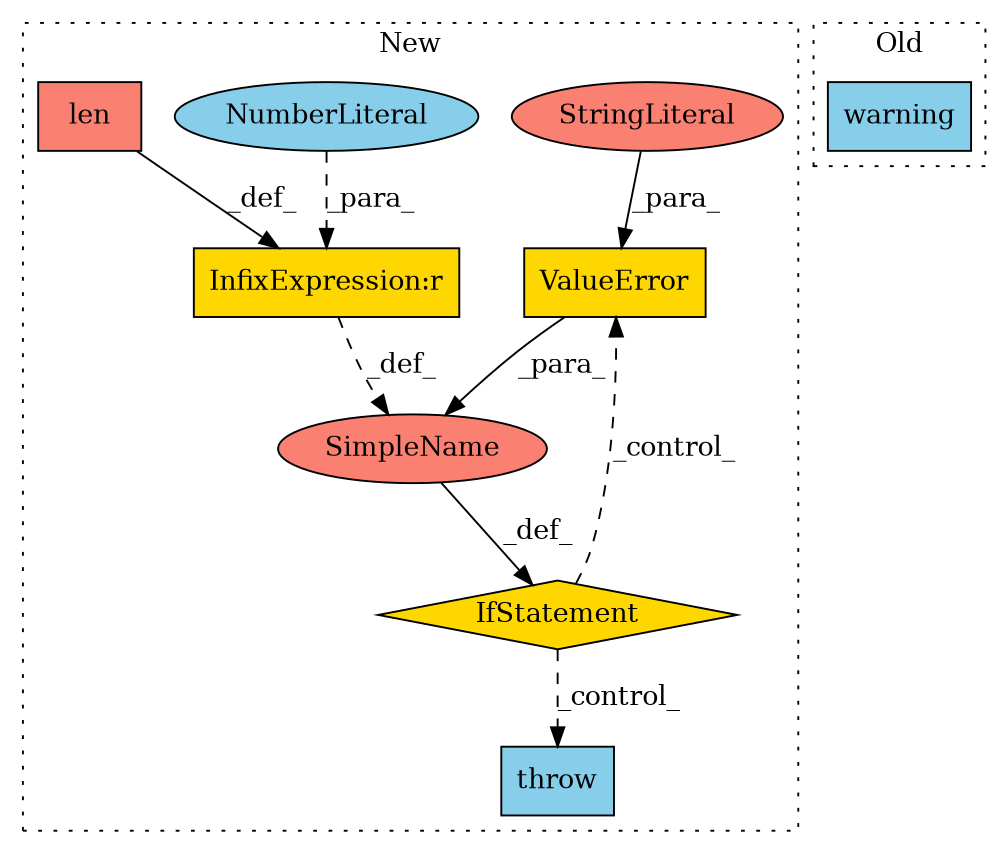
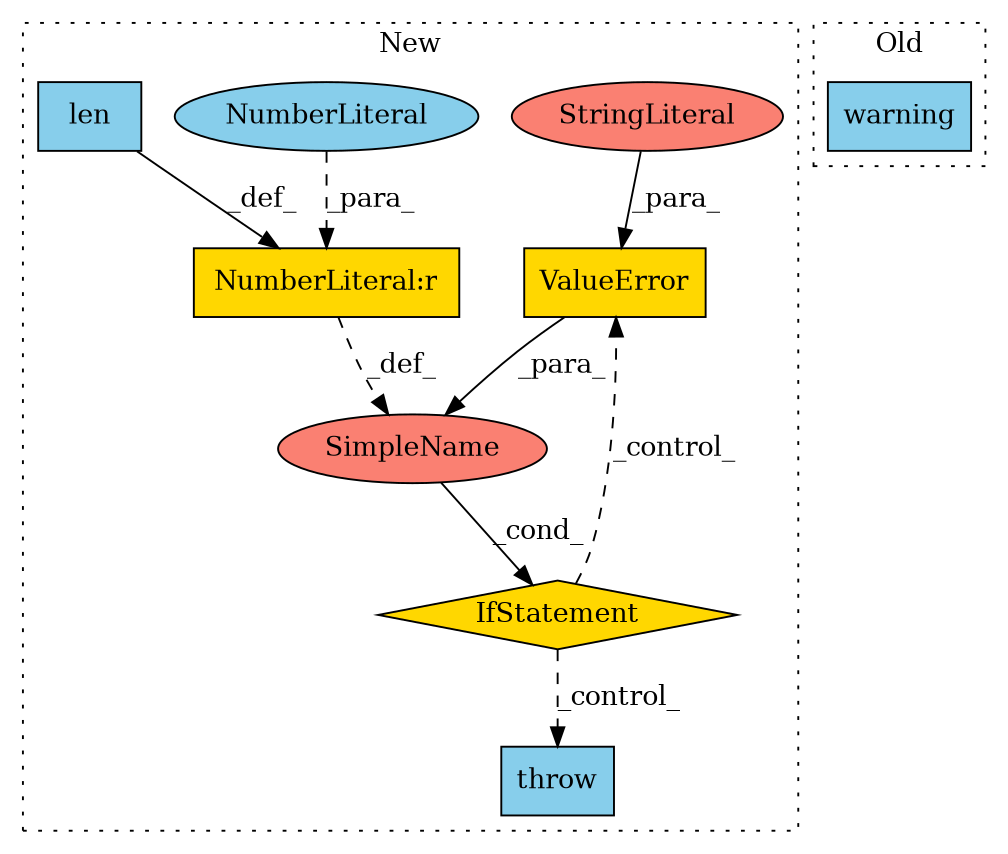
(90, 116) -> (90, 116)
(327, 283) -> (327, 283)
(539, 532) -> (539, 532)
